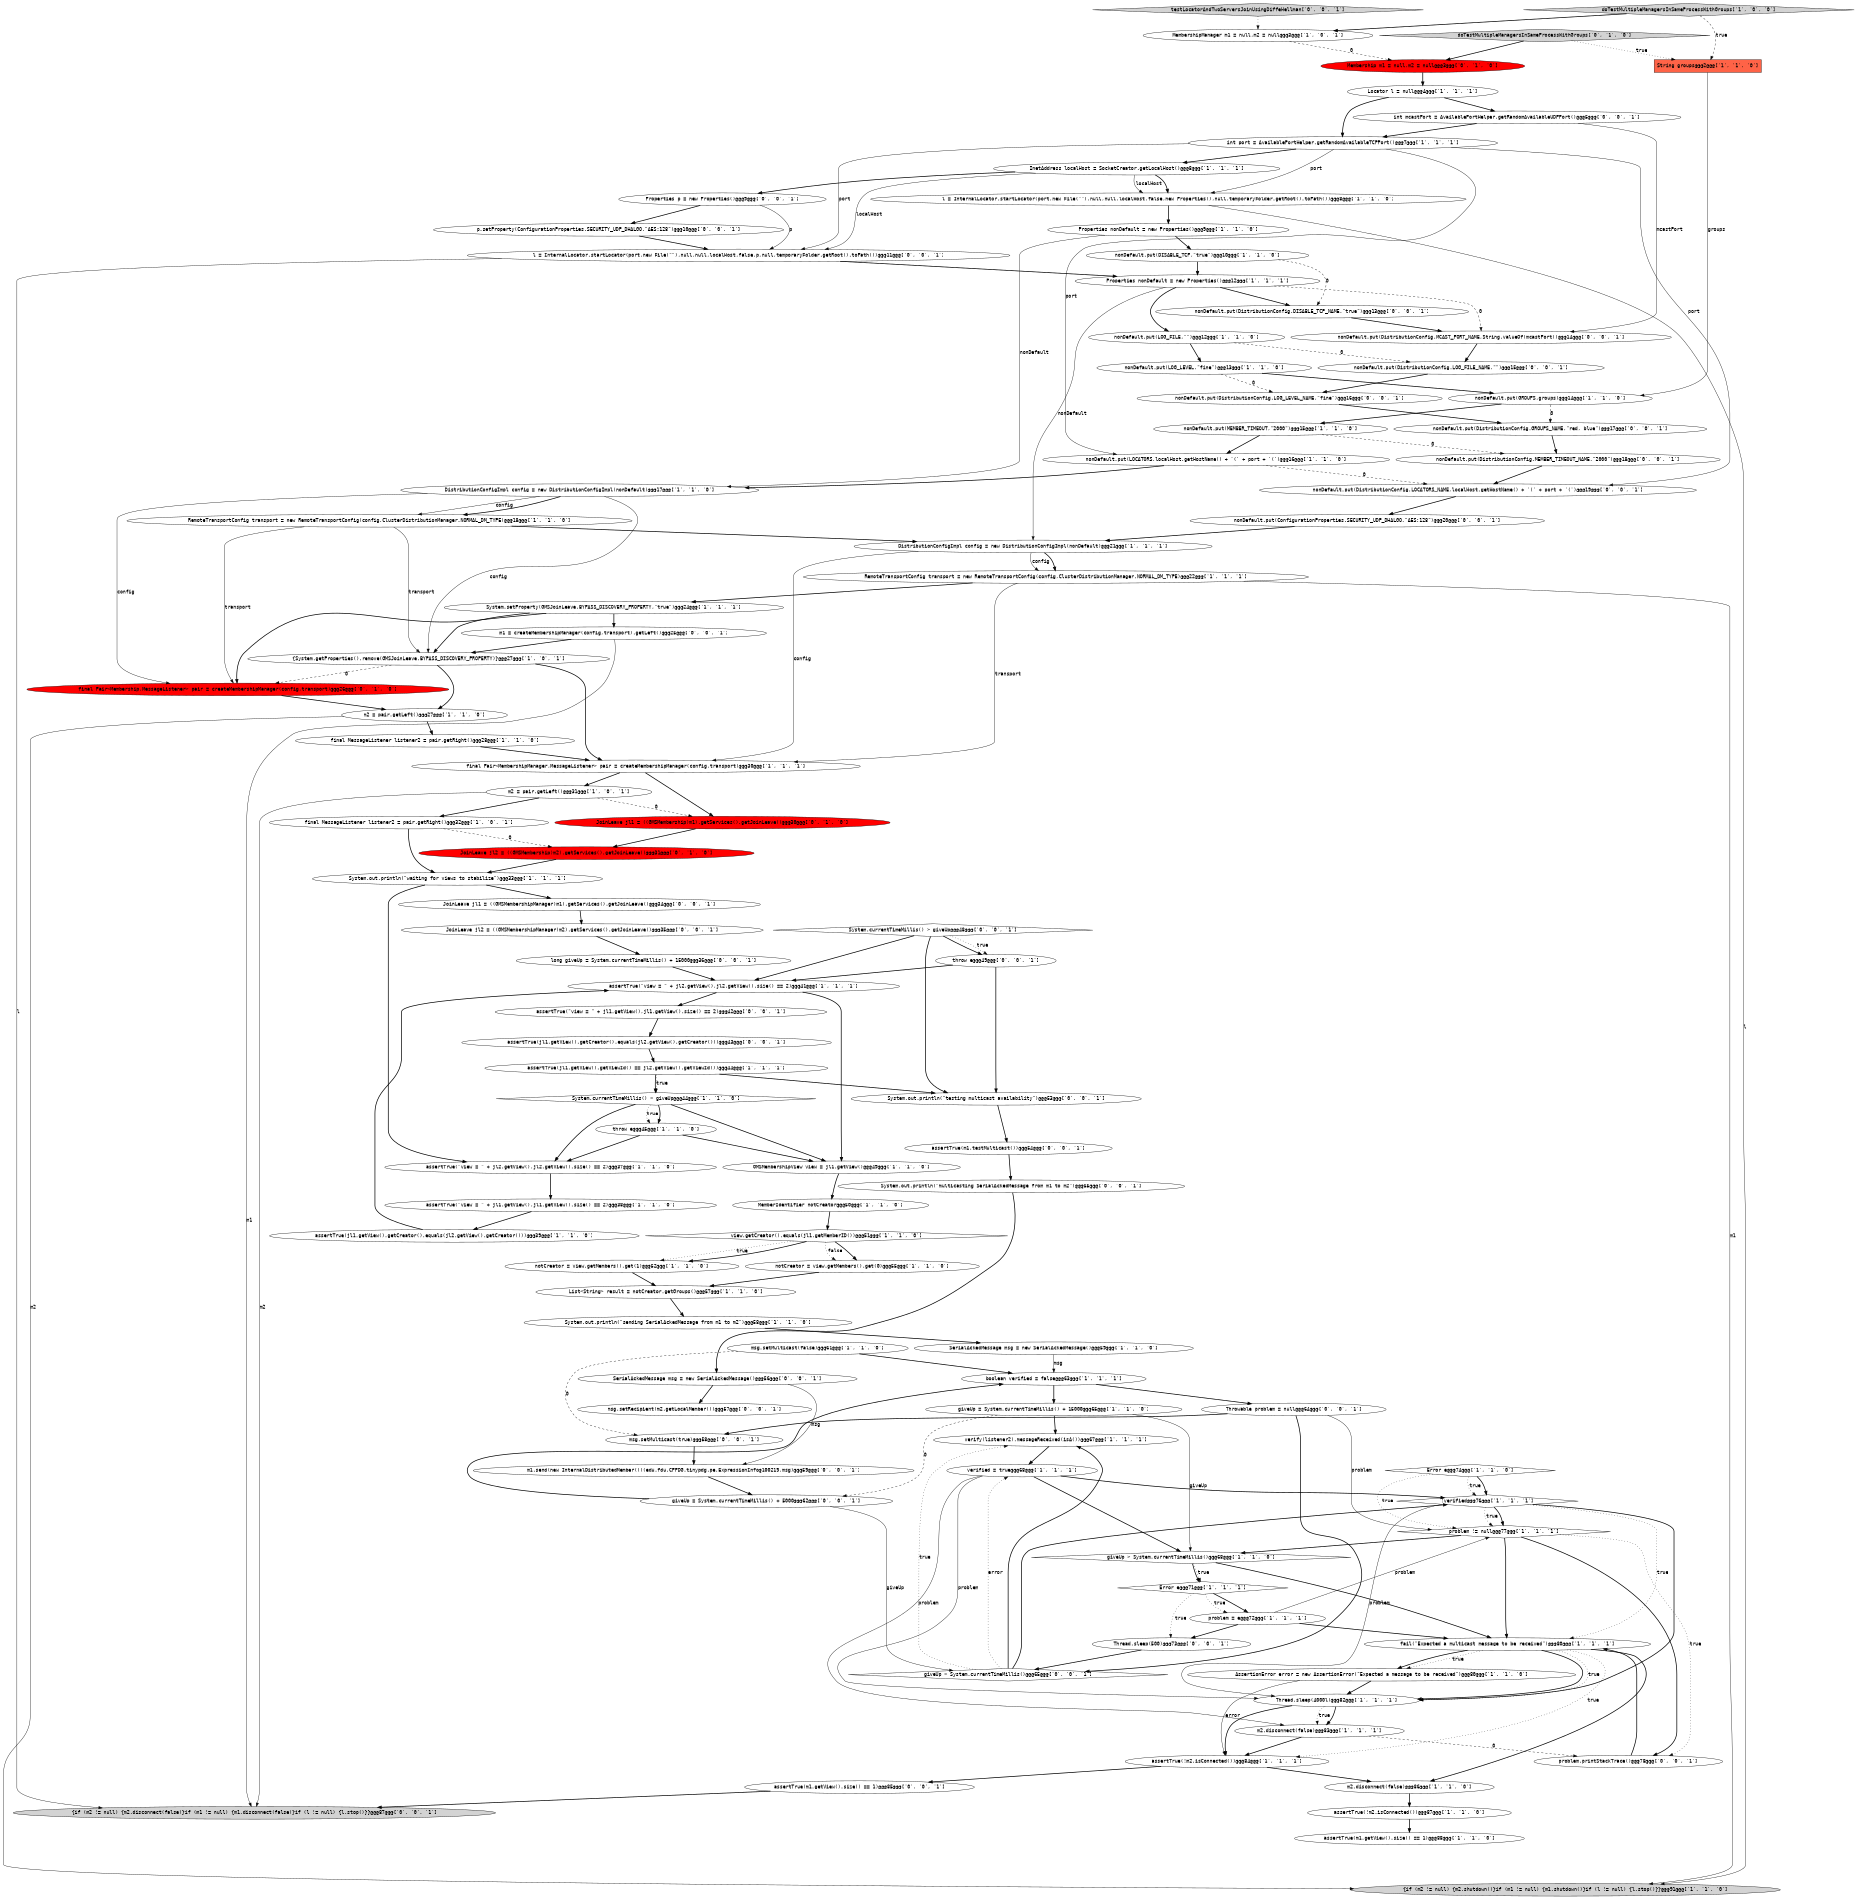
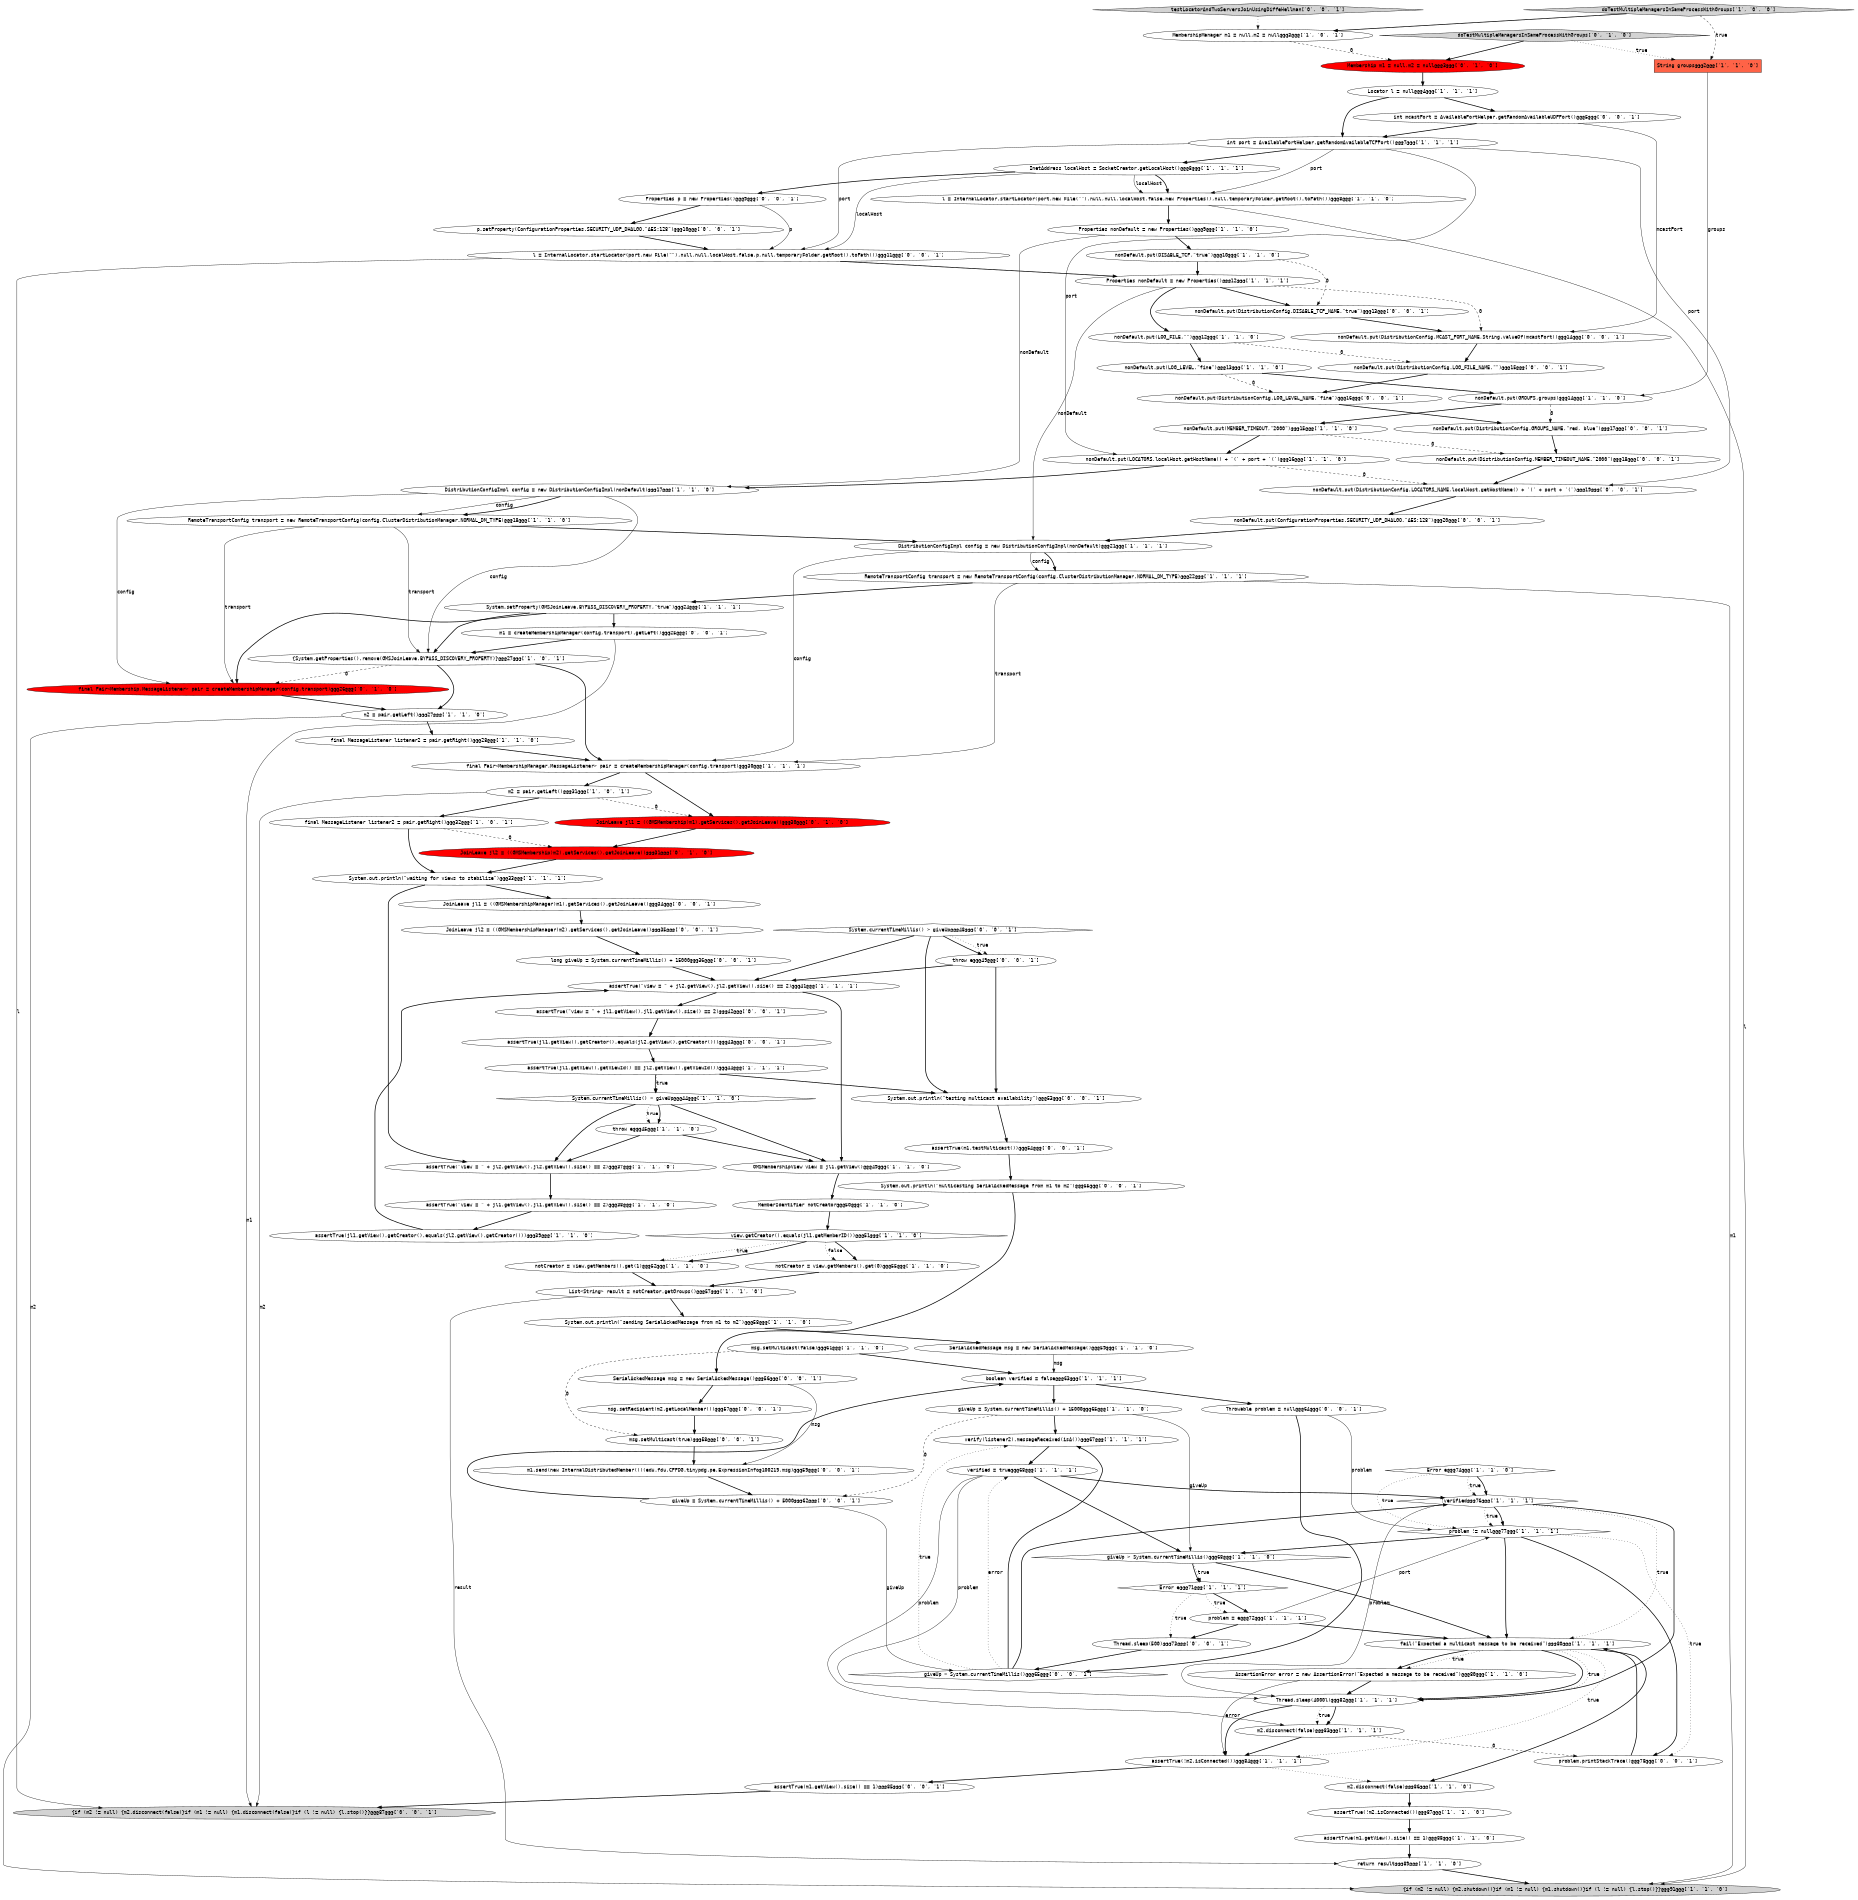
(965, 1418) -> (695, 1423)
(1405, 1573) -> (1405, 1573)
(1317, 1774) -> (1317, 1774)
none -> (1409, 1864)
